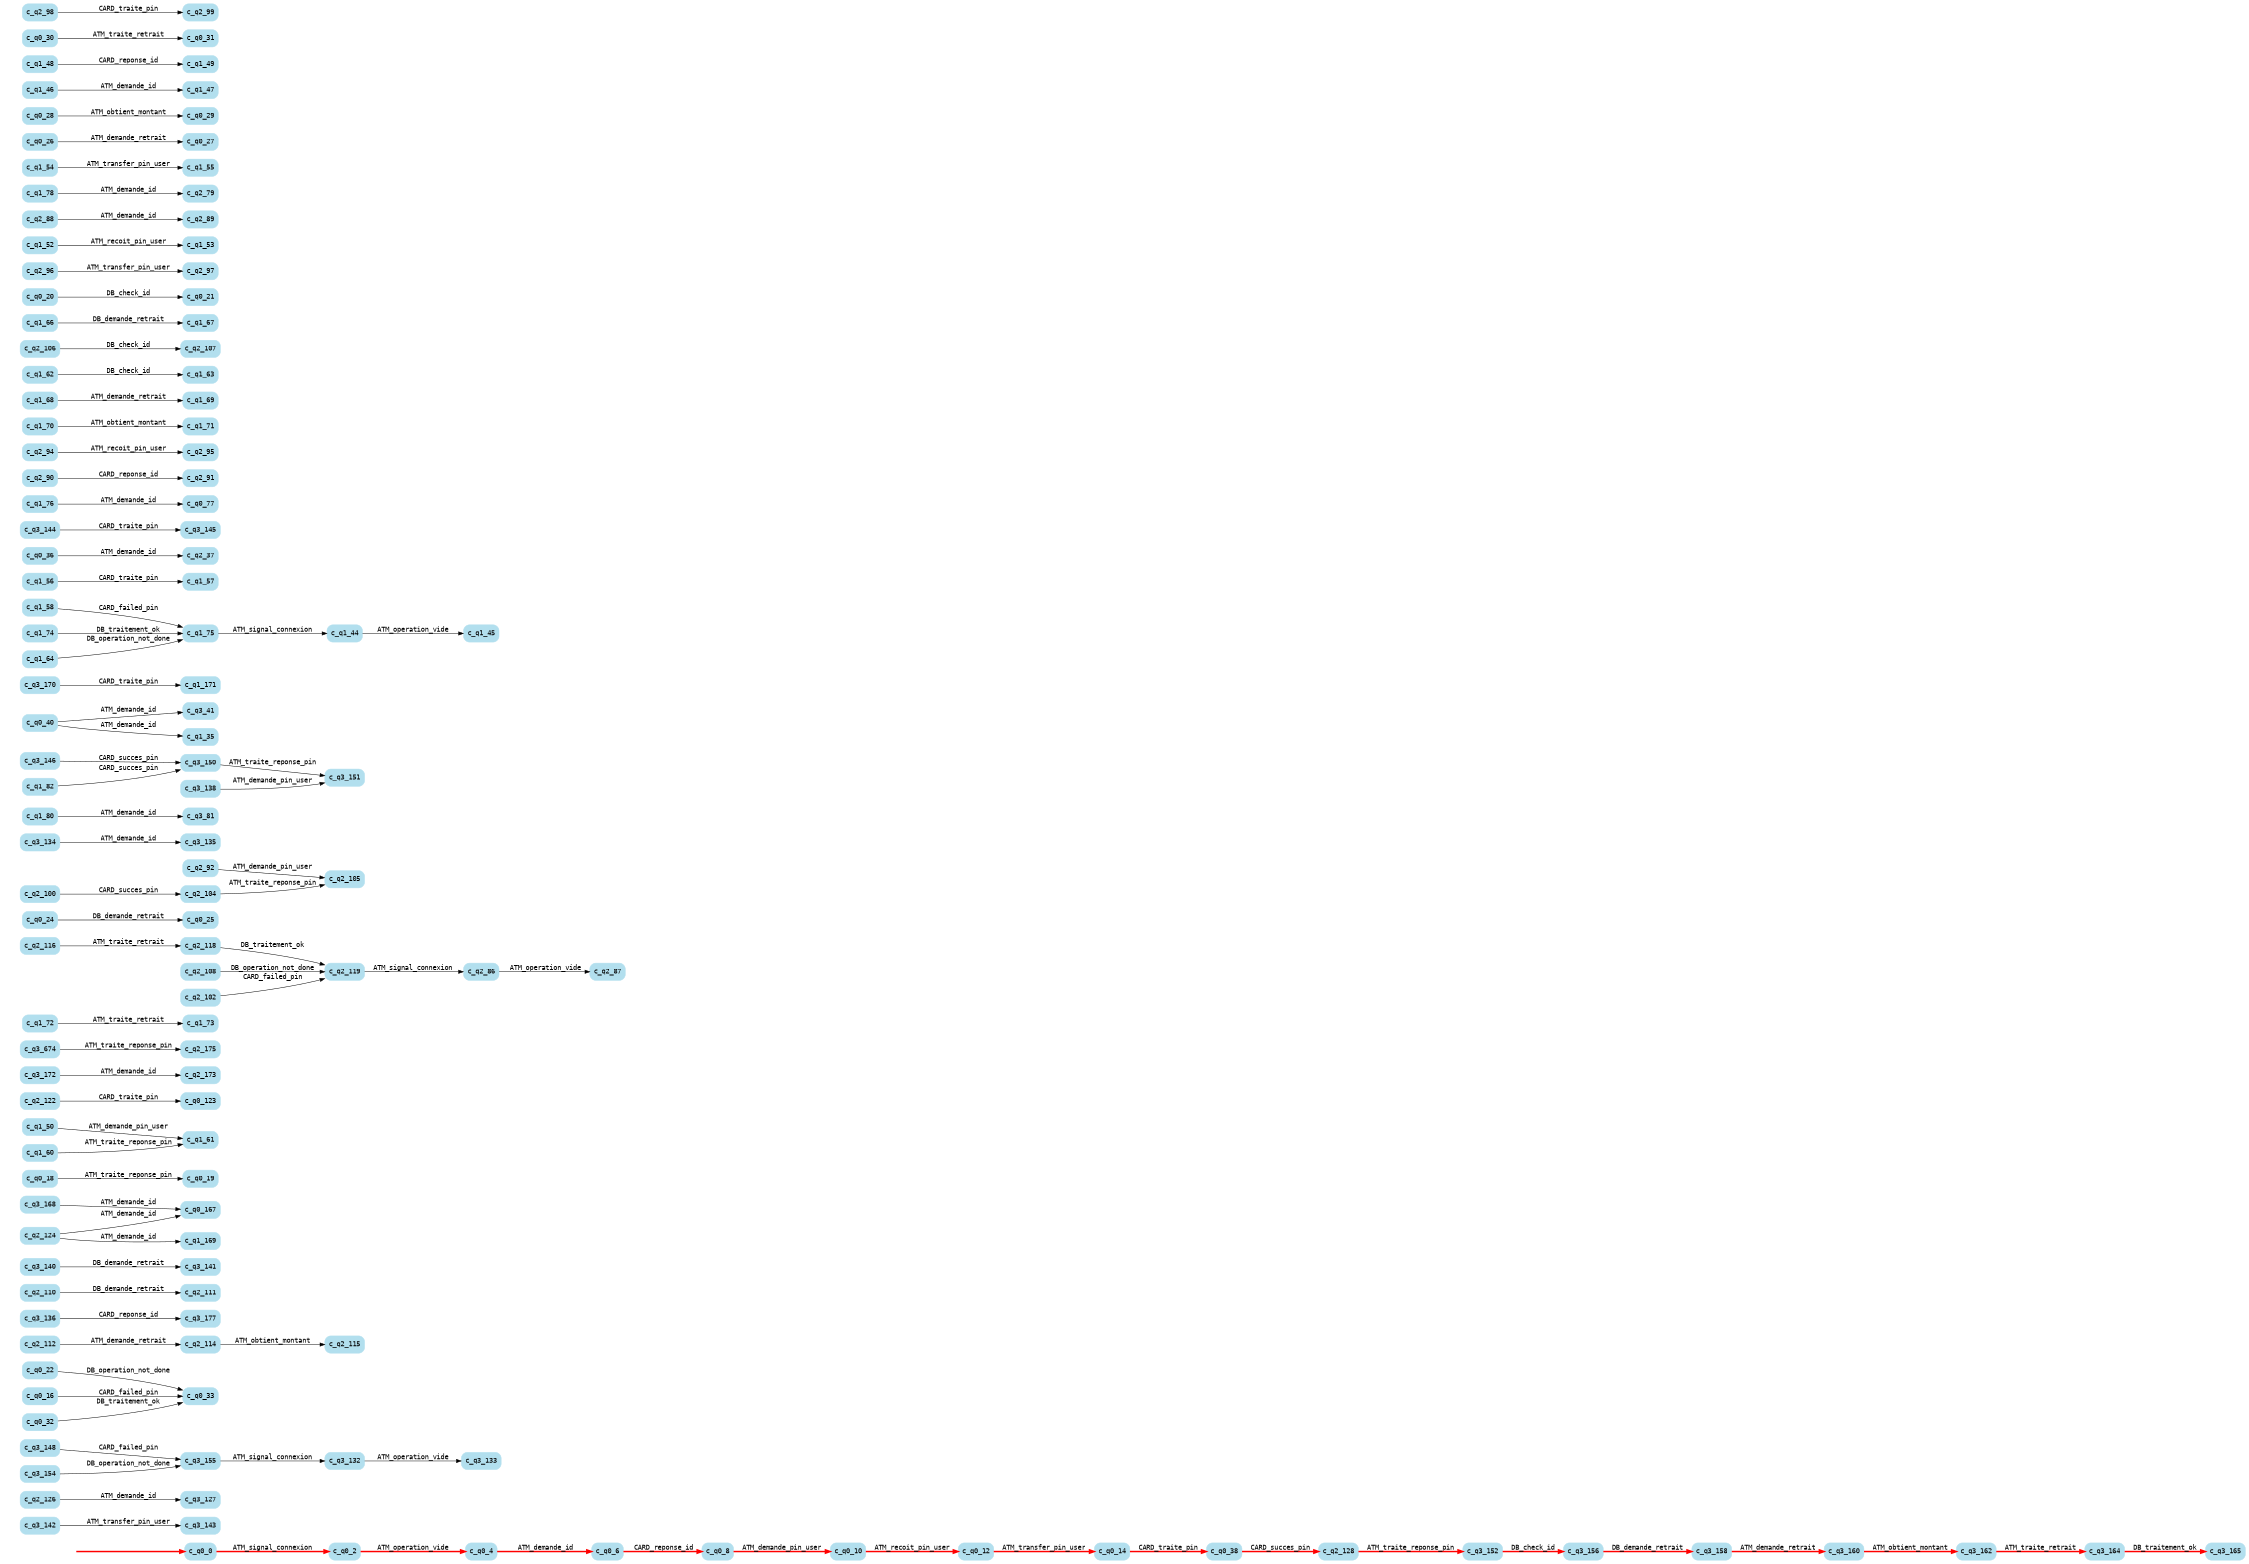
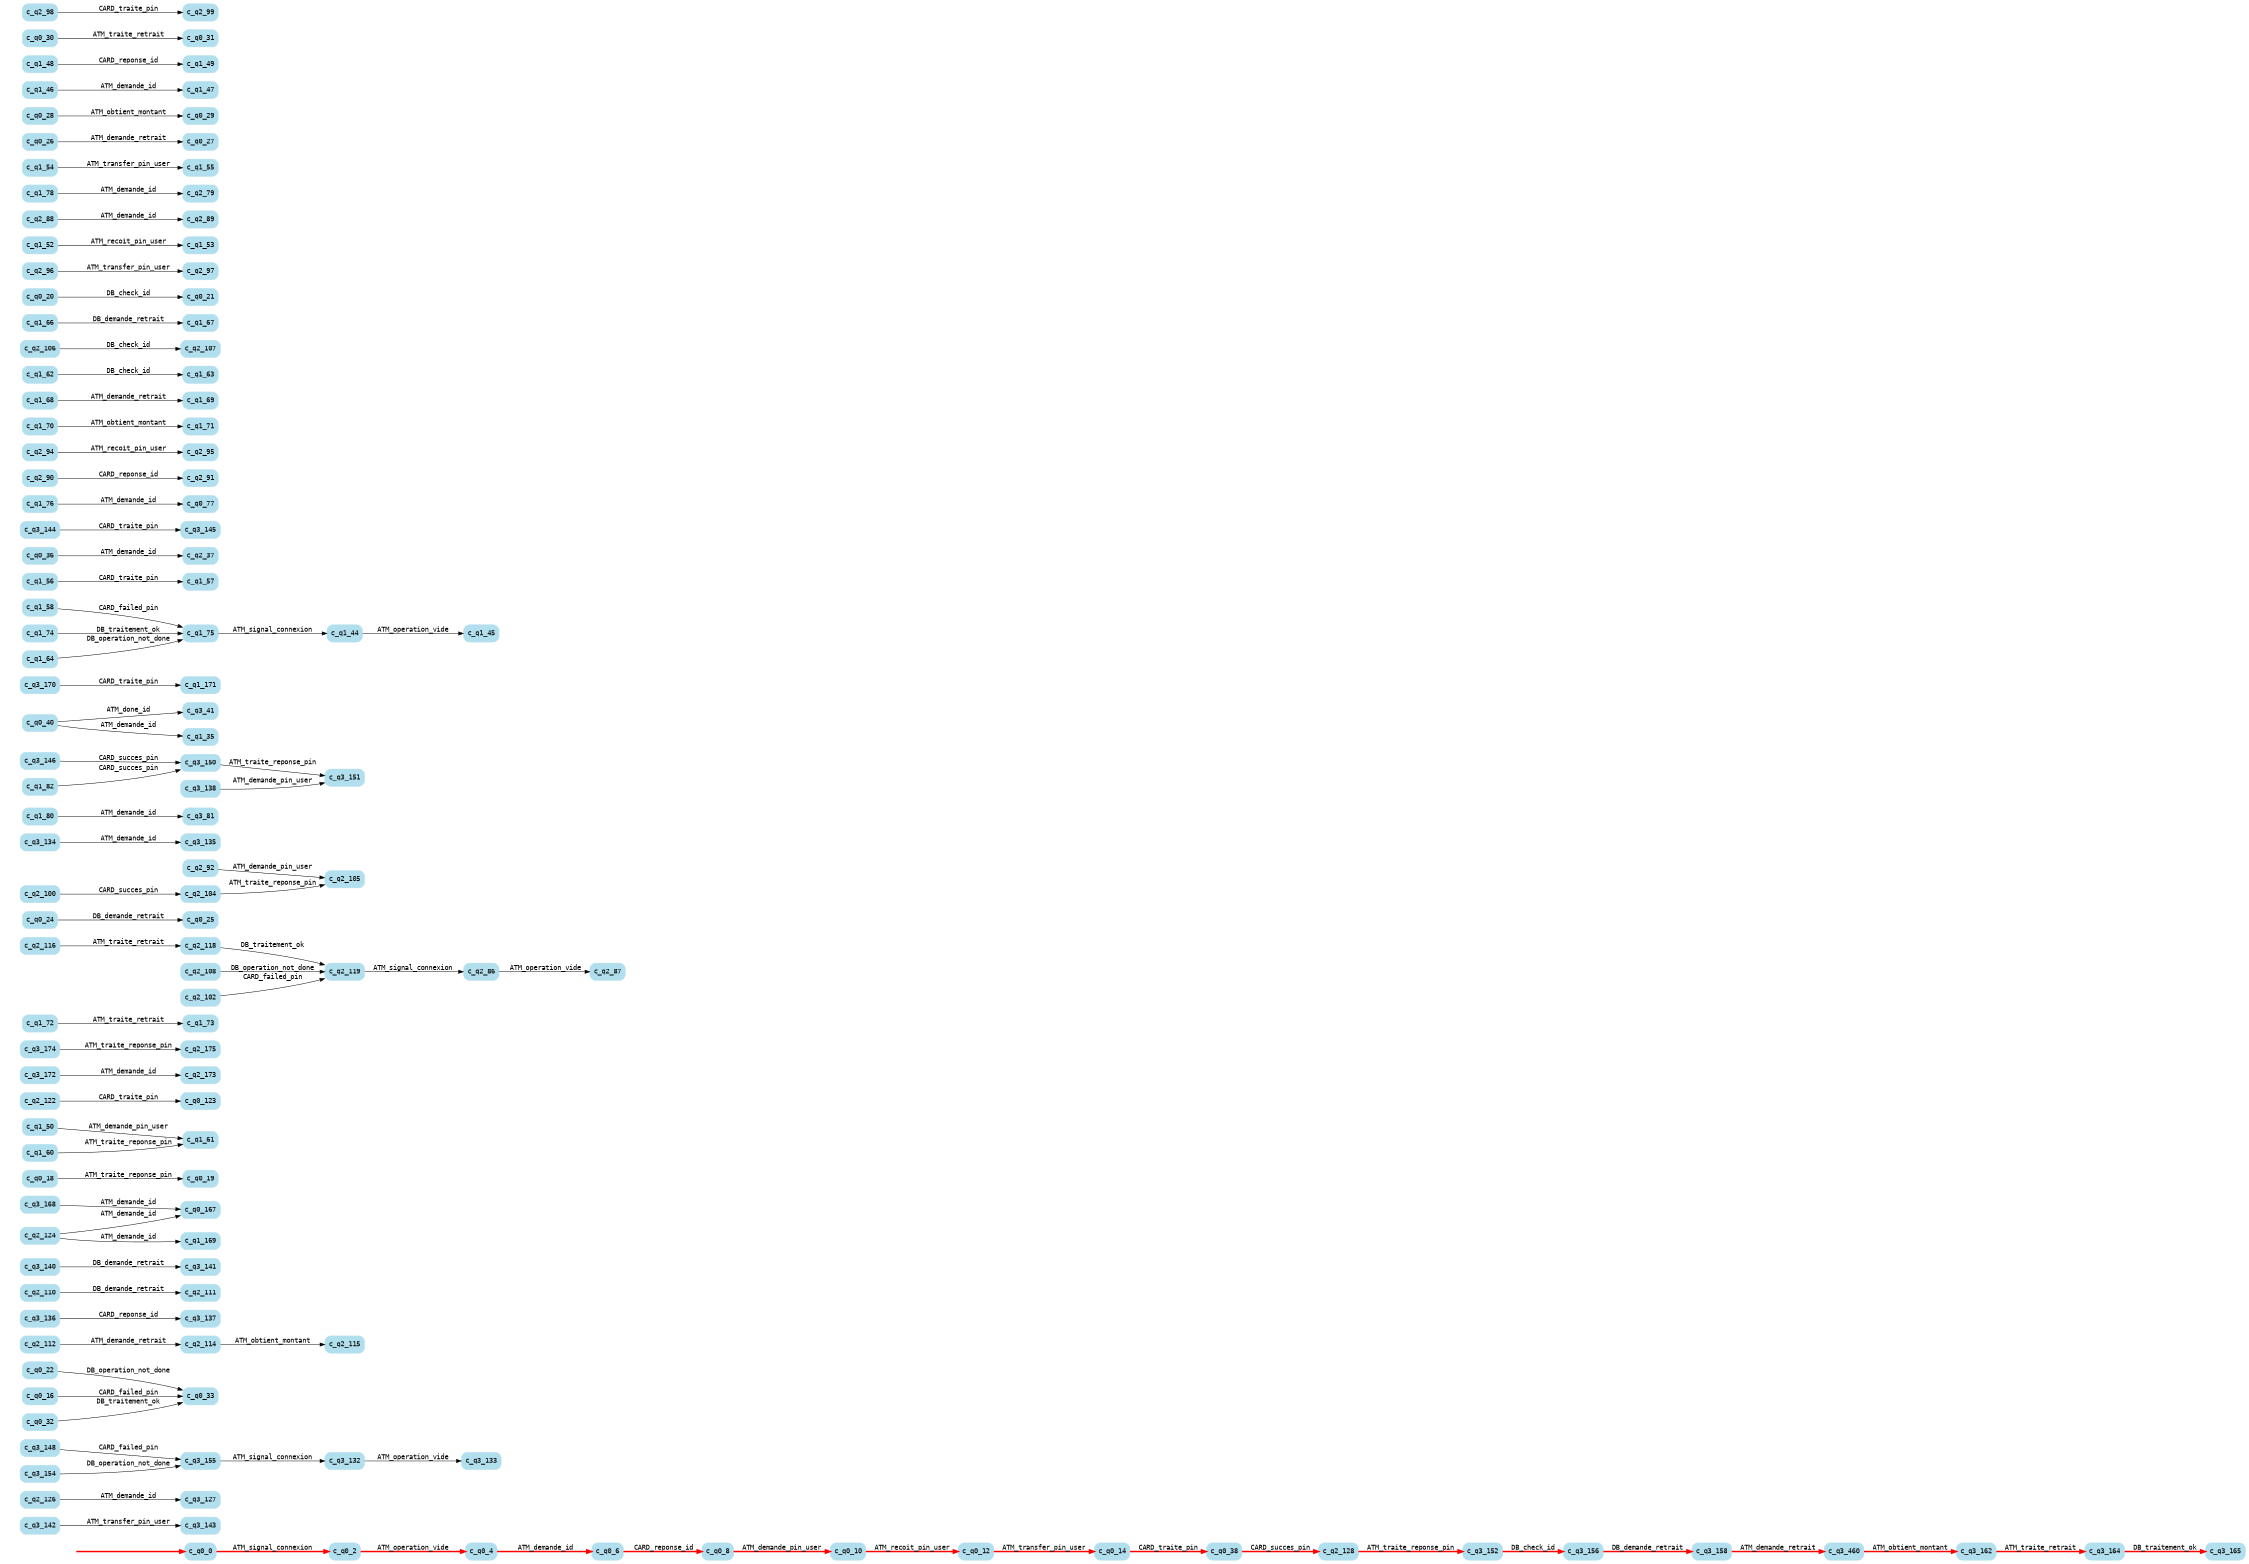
(128, 710) -> (128, 710)
(40, 1049) -> (40, 1049)
(200, 1319) -> (200, 1319)
(1844, 1552) -> (1844, 1552)
